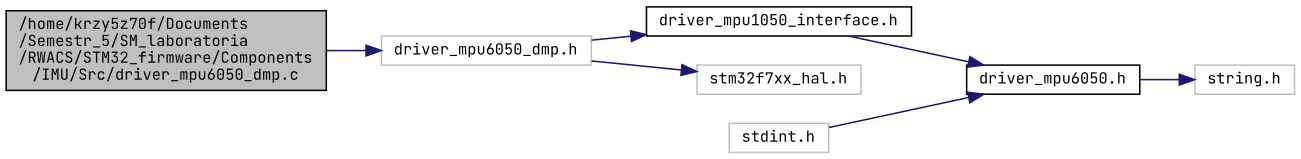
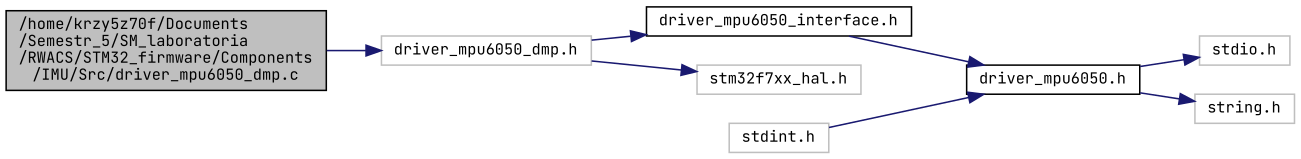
(779, 21) -> (779, 21)
none -> (1245, 51)
